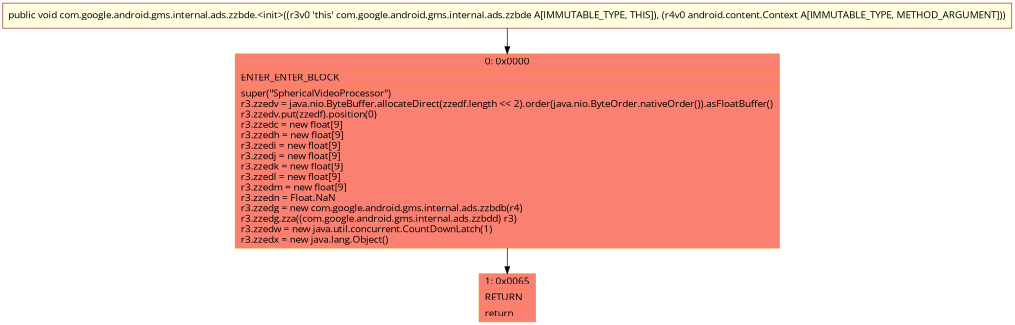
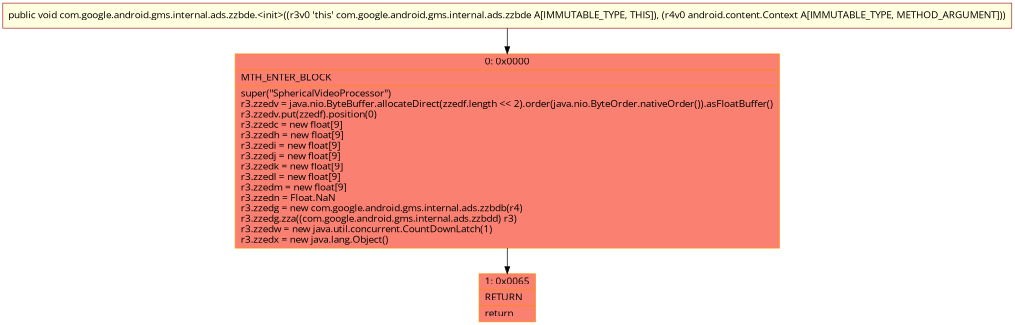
(290, 78) -> (286, 78)
